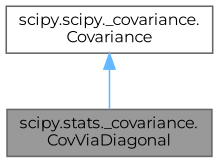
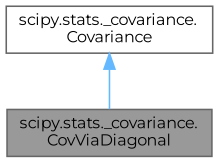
(109, 30) -> (109, 30)
